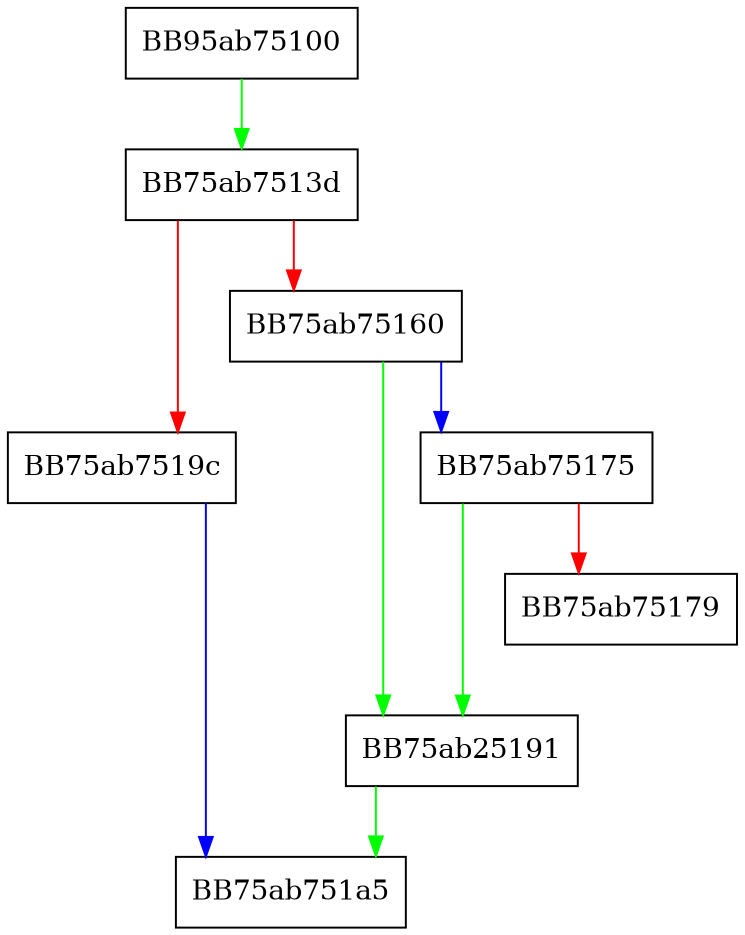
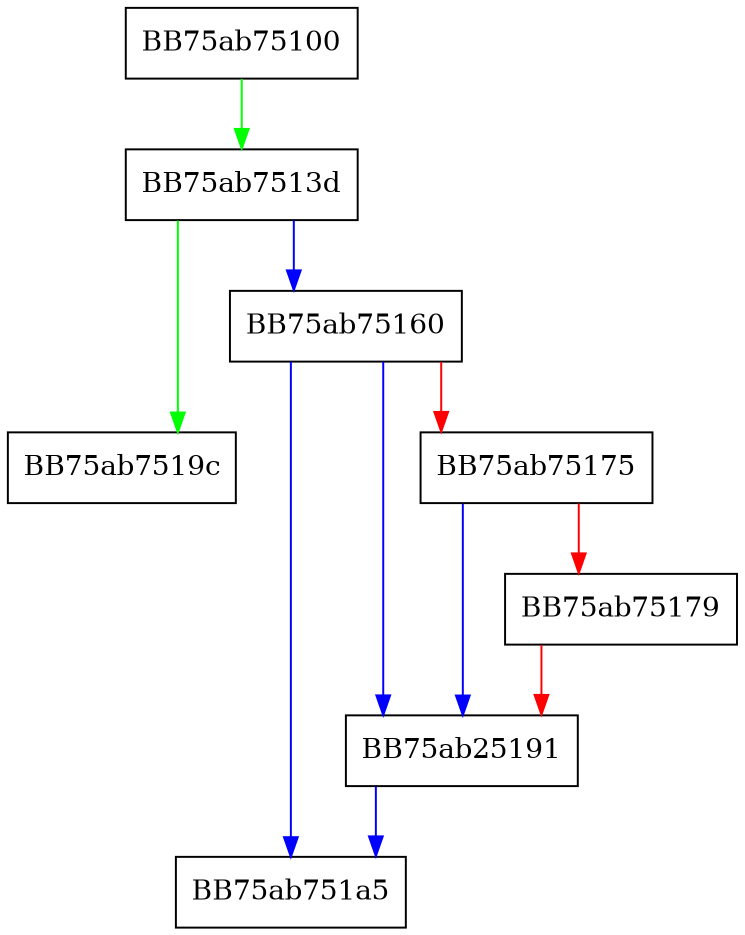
(242, 43) -> (242, 43)
(294, 245) -> (294, 245)
(178, 317) -> (178, 317)
(441, 387) -> (441, 387)
(383, 529) -> (383, 529)
(463, 600) -> (463, 600)
(206, 670) -> (291, 599)
none -> (541, 670)
(376, 811) -> (376, 811)
